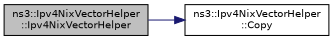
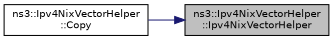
(161, 20) -> (161, 20)
